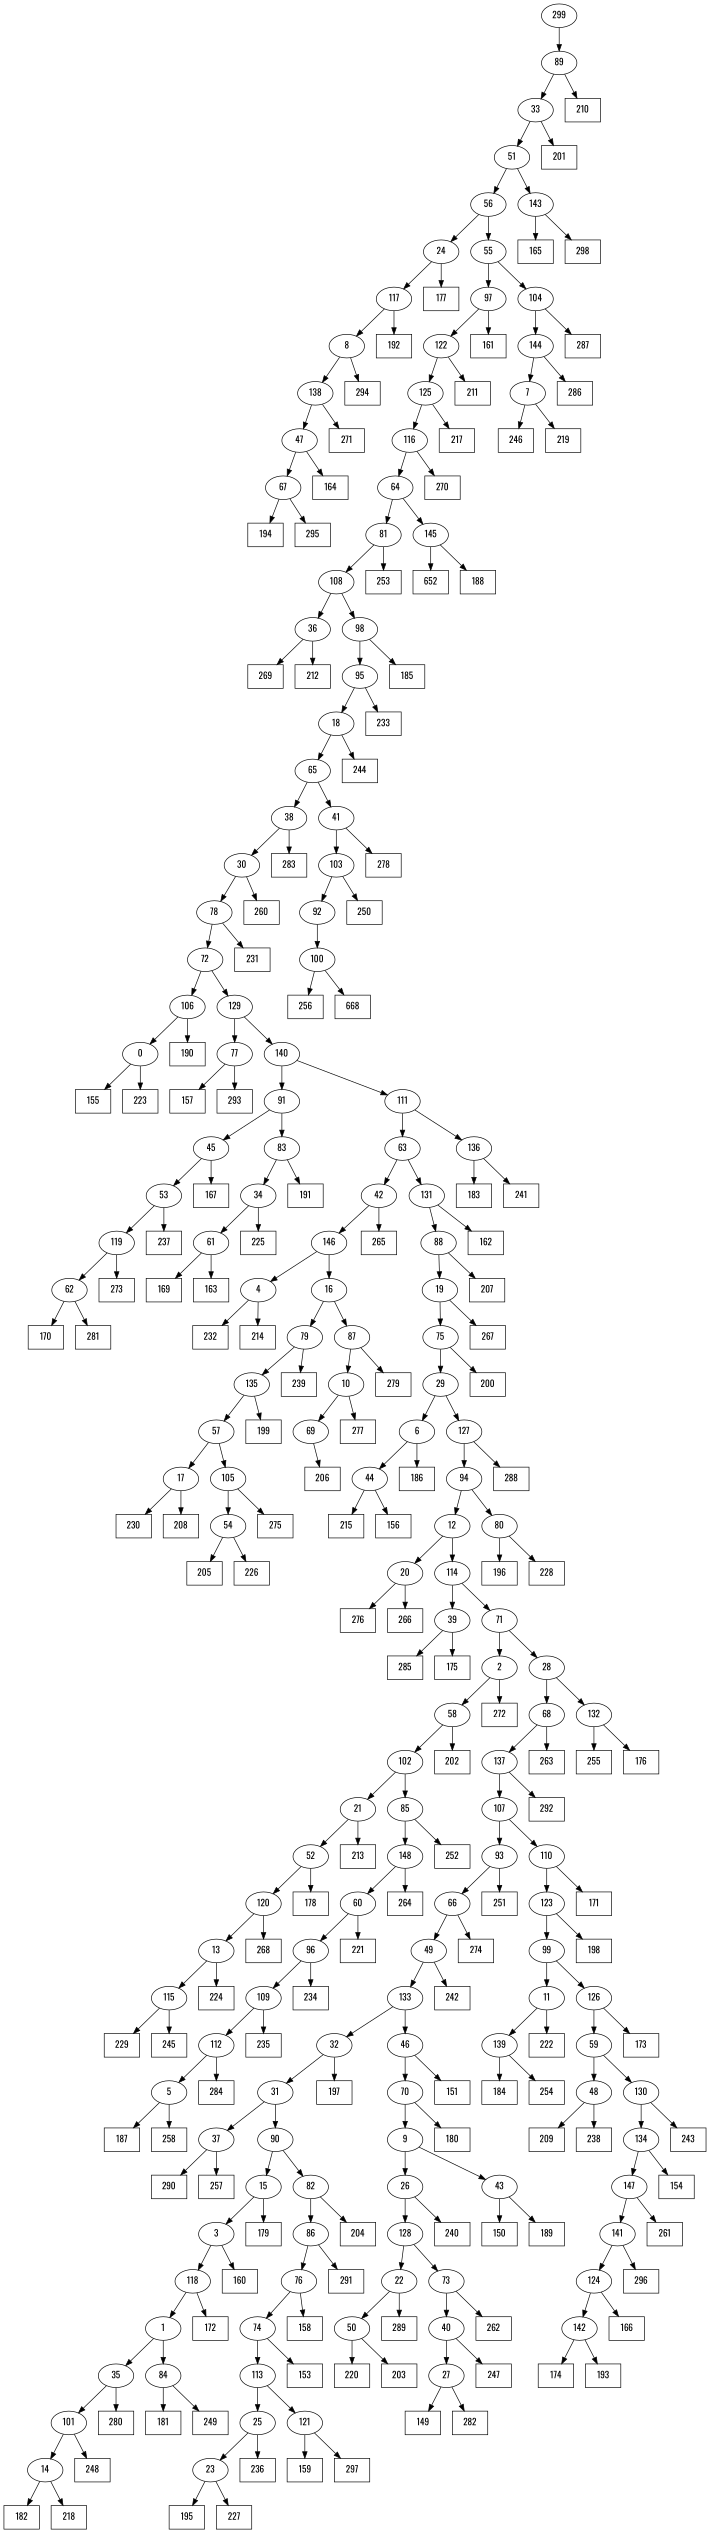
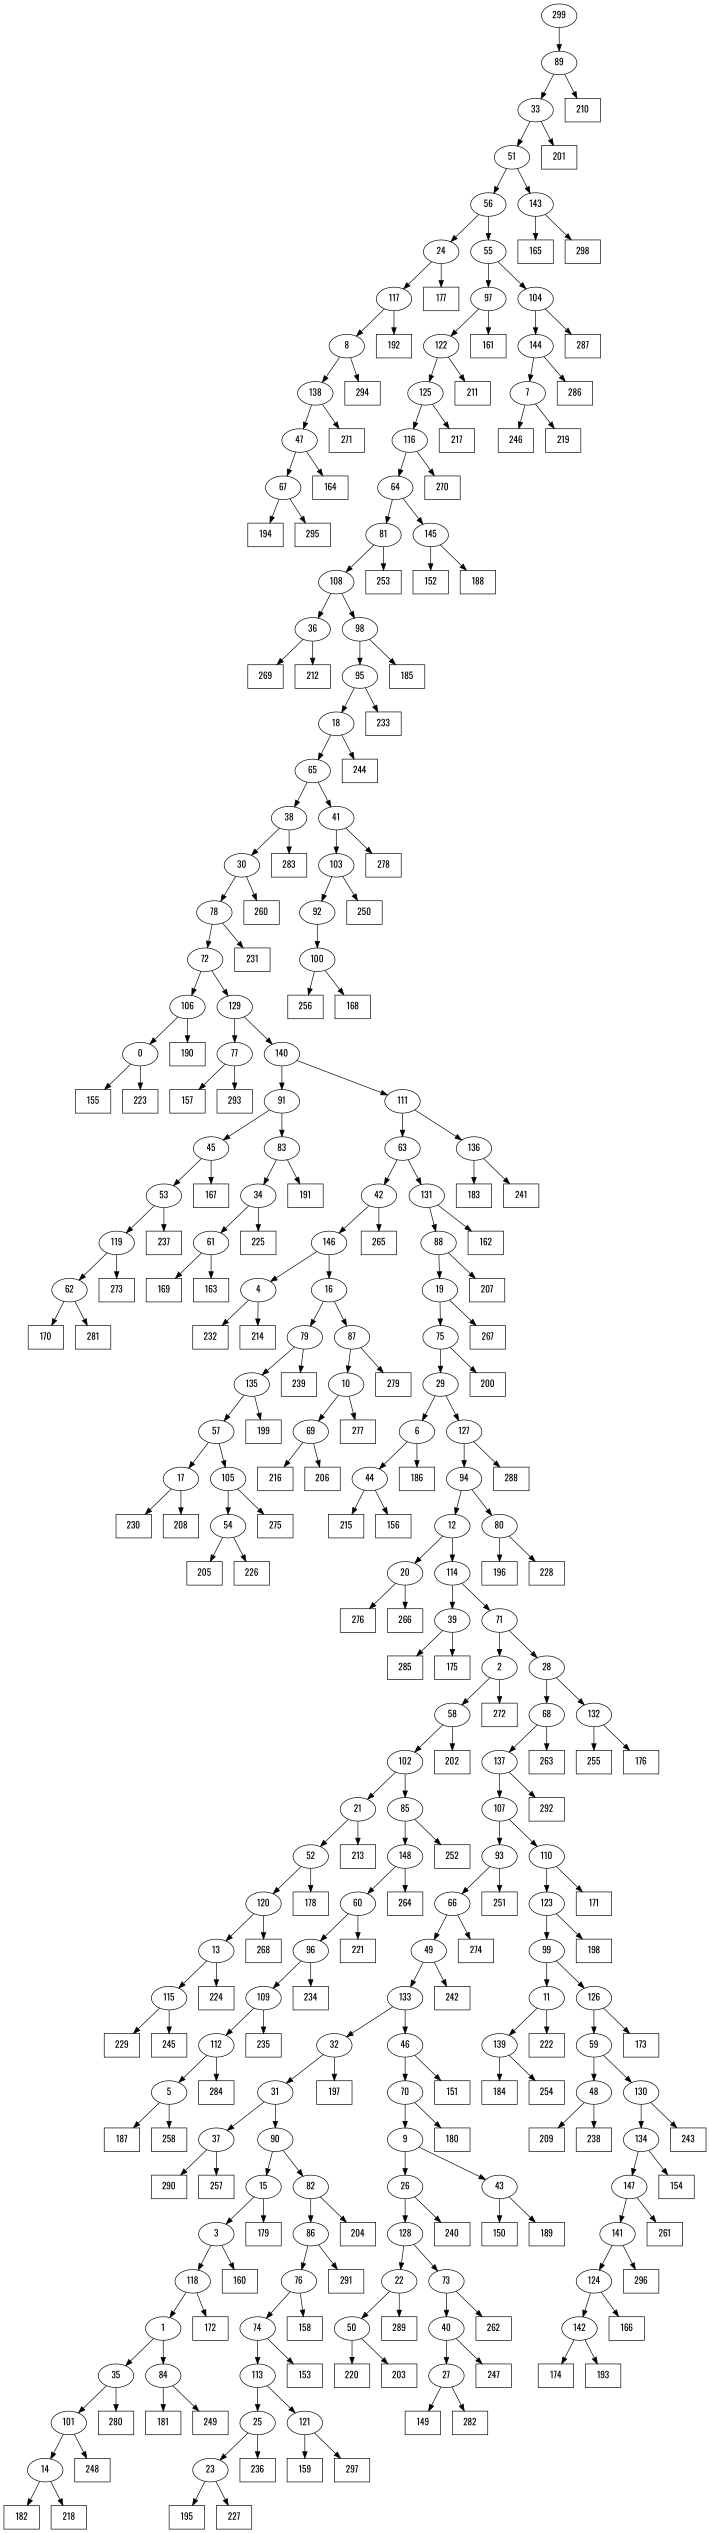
(431, 582) -> (431, 582)
(353, 1007) -> (353, 1007)
none -> (275, 1479)
